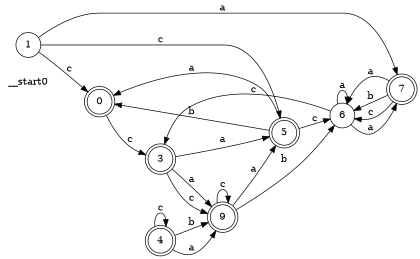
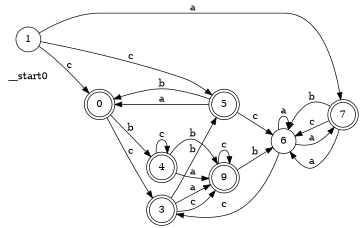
none -> (128, 133)
(223, 139) -> (193, 150)
(253, 179) -> none
